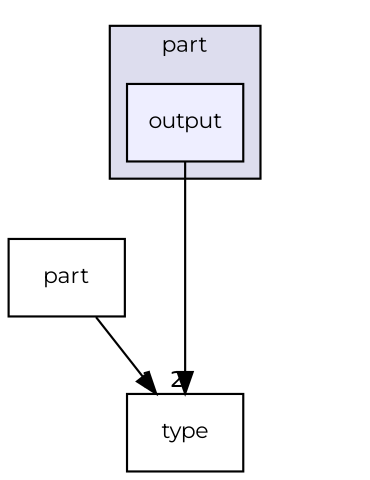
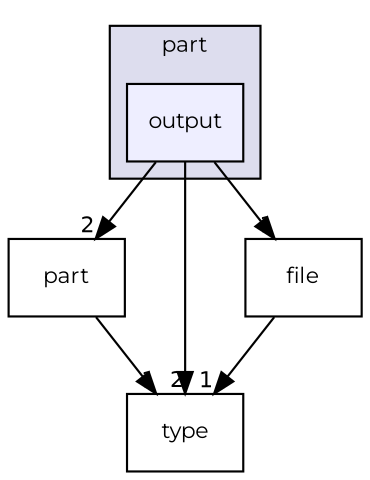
none -> (133, 192)
none -> (304, 278)
